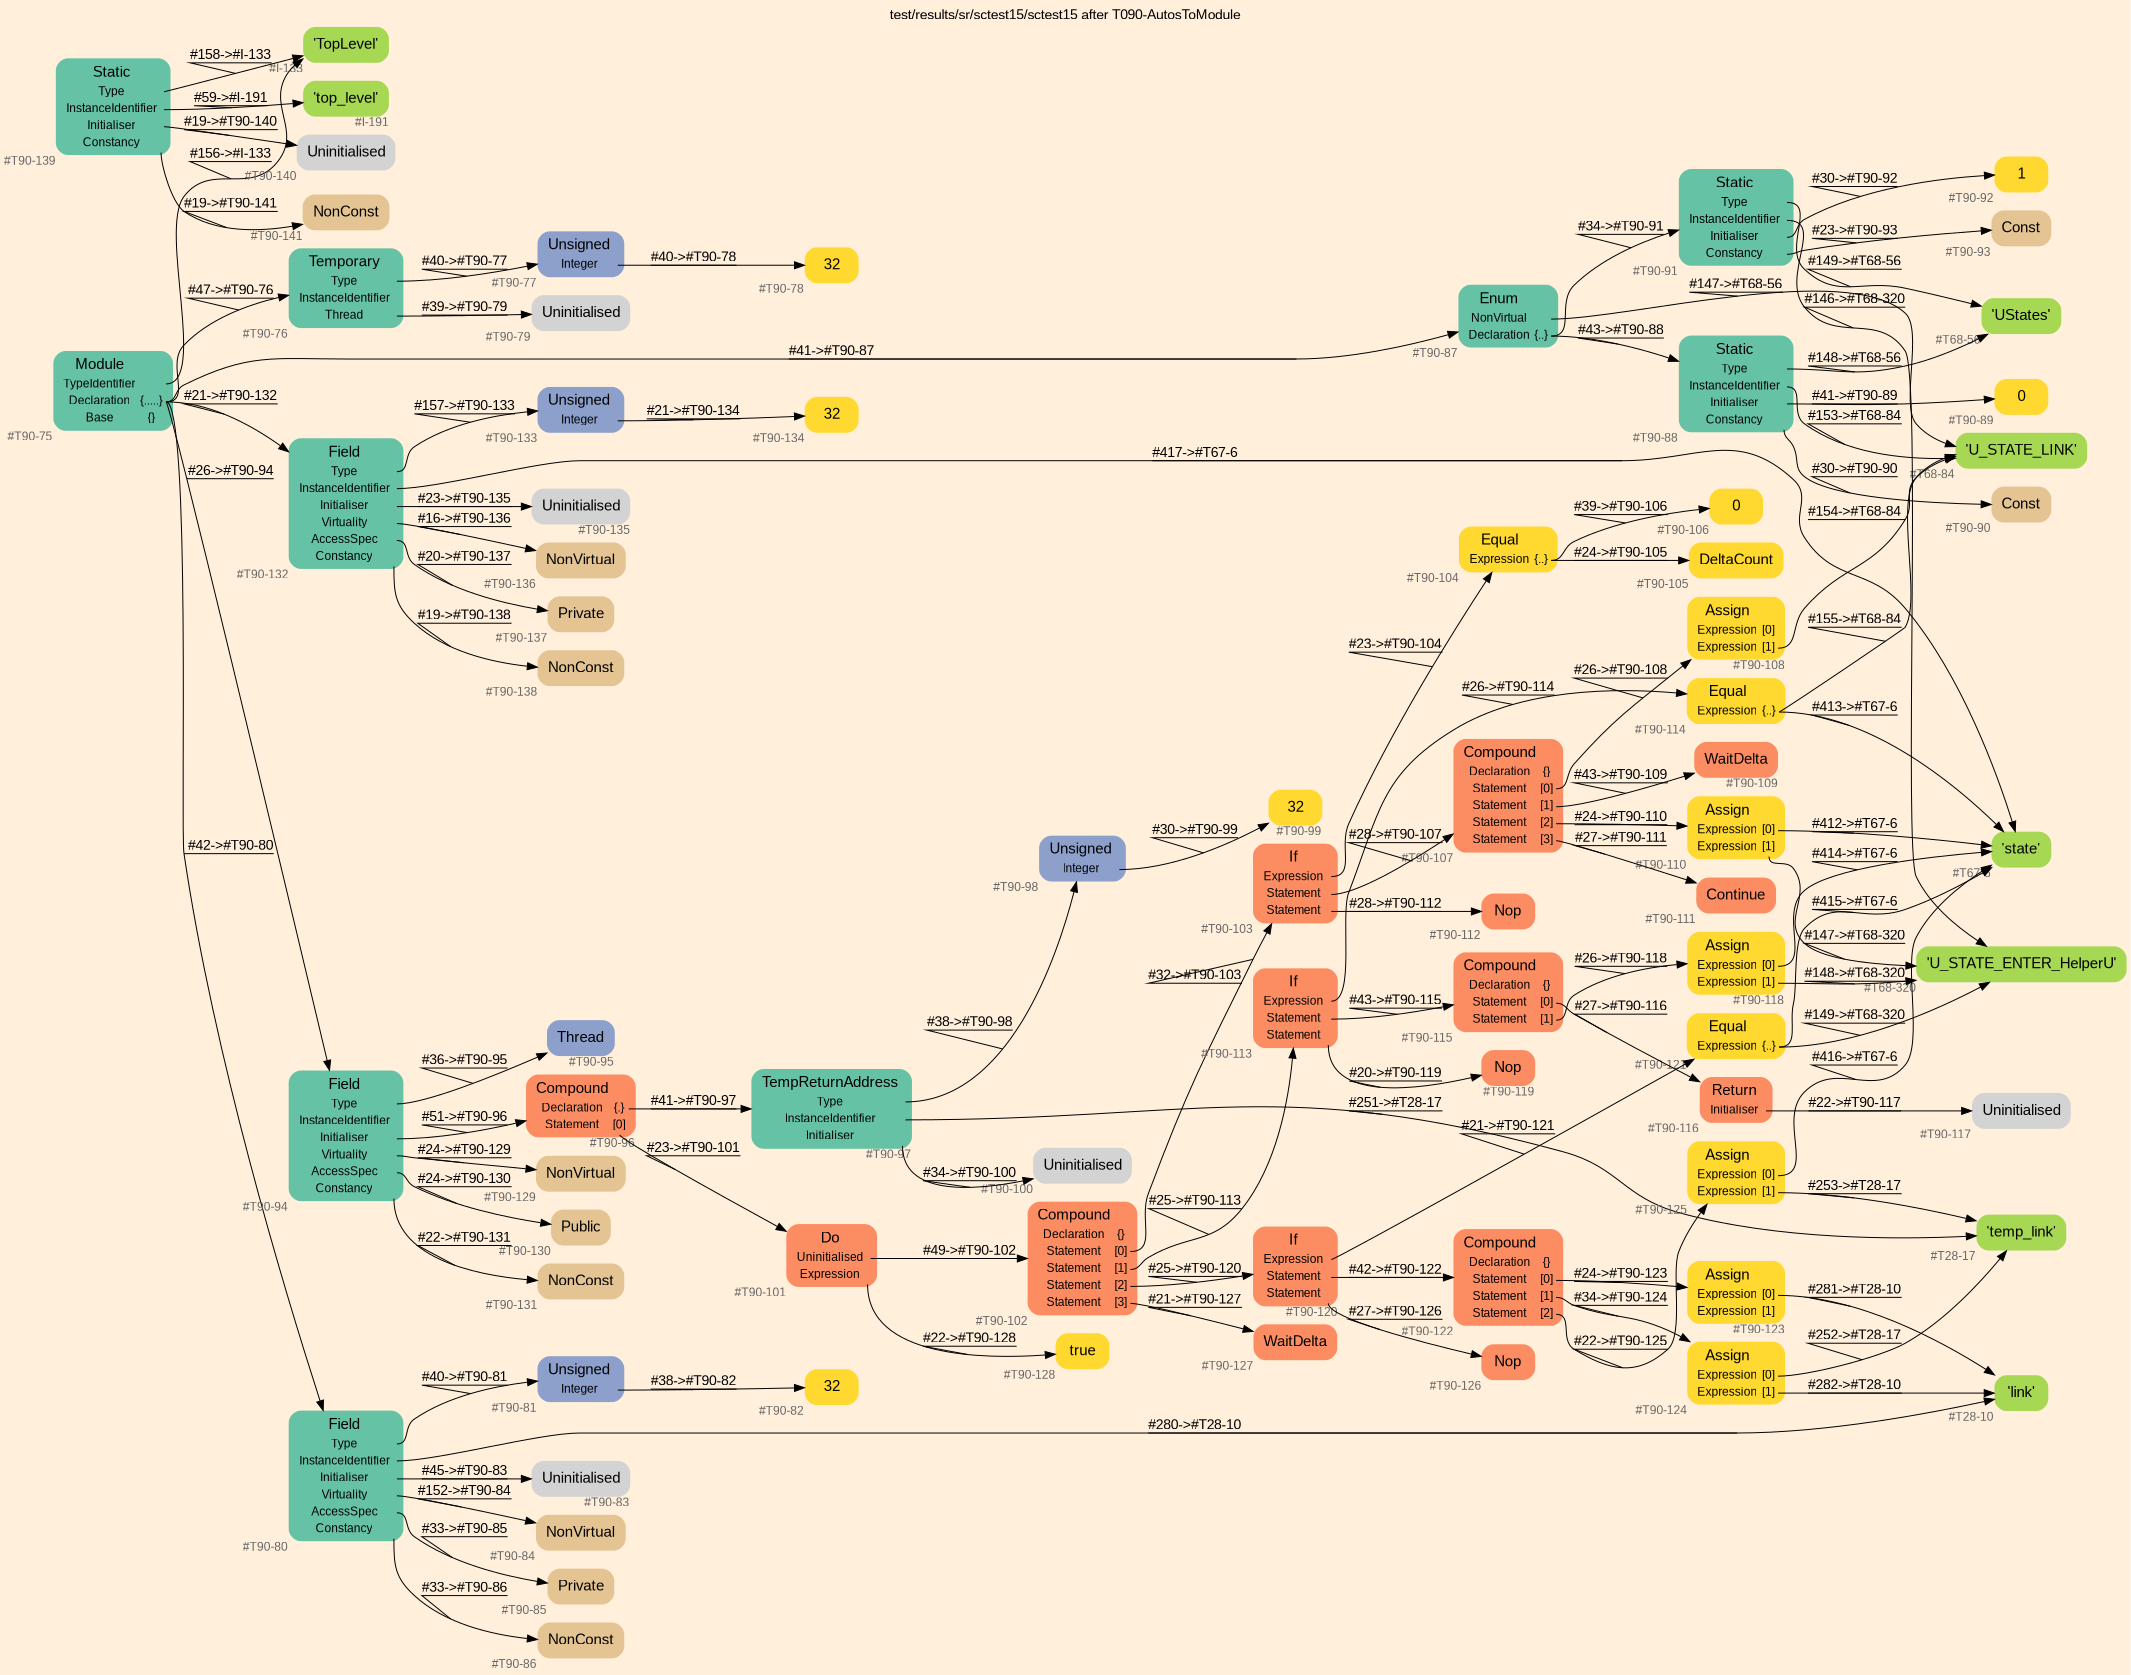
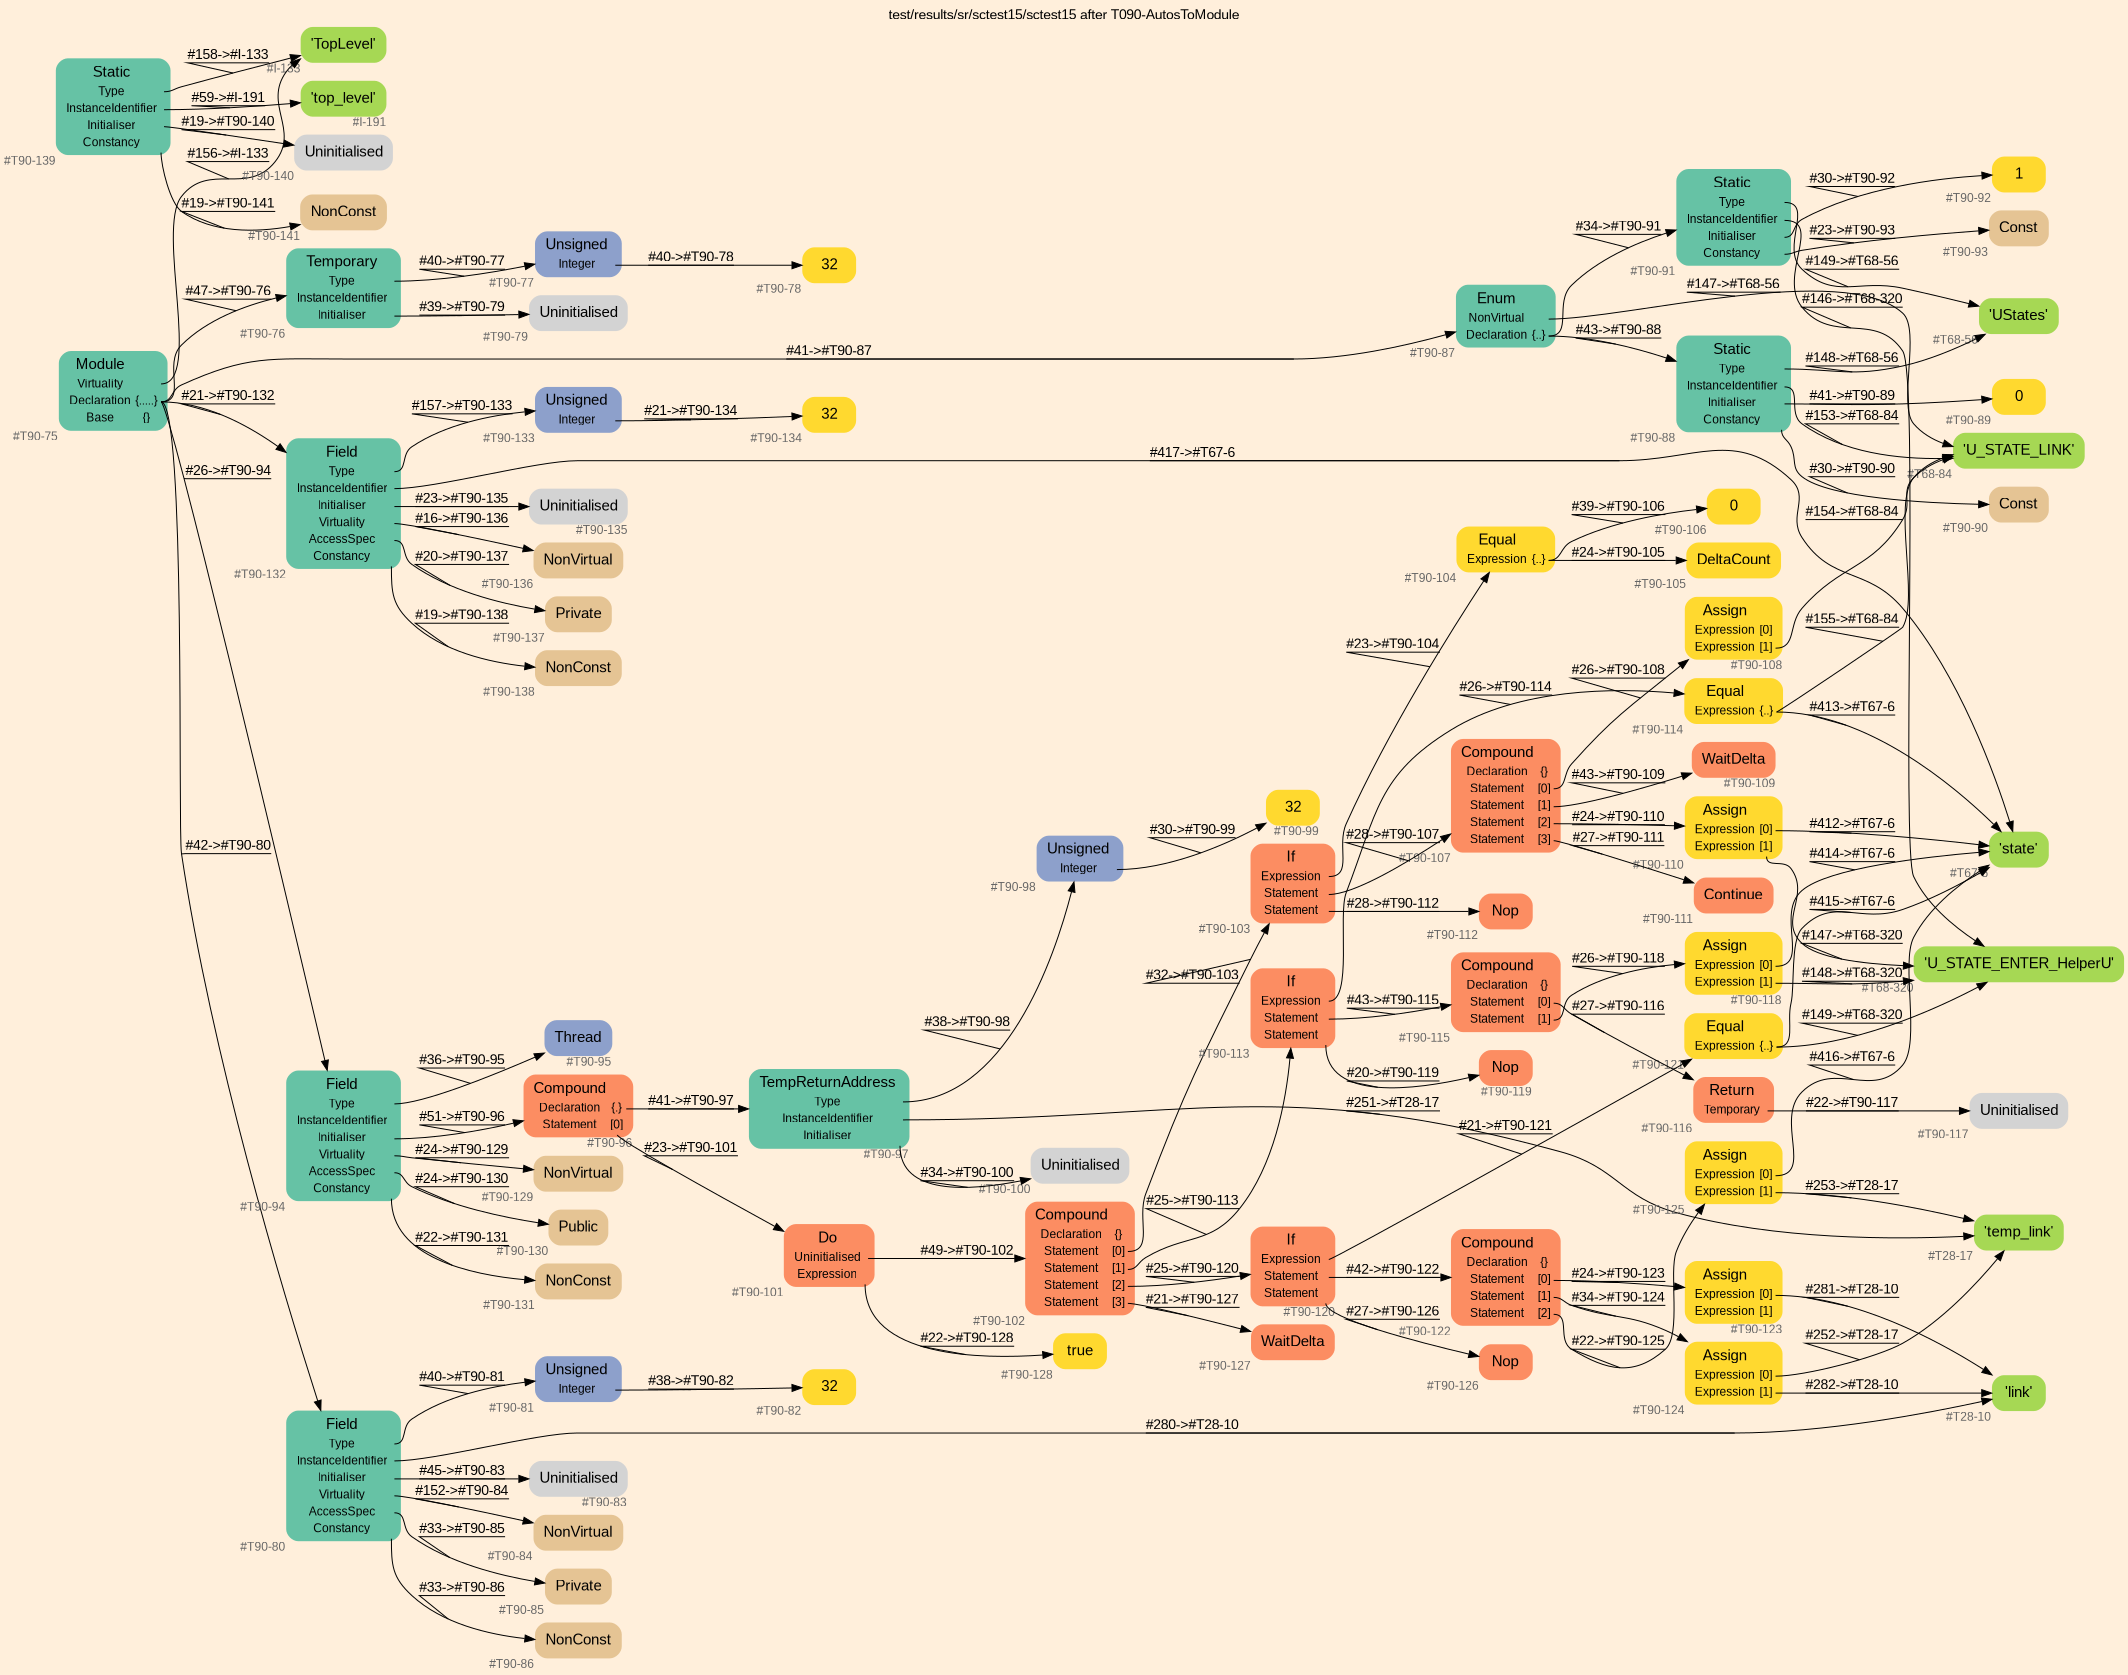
(345, 315) -> (342, 315)
(100, 384) -> (100, 384)
(1735, 1110) -> (1732, 1110)
